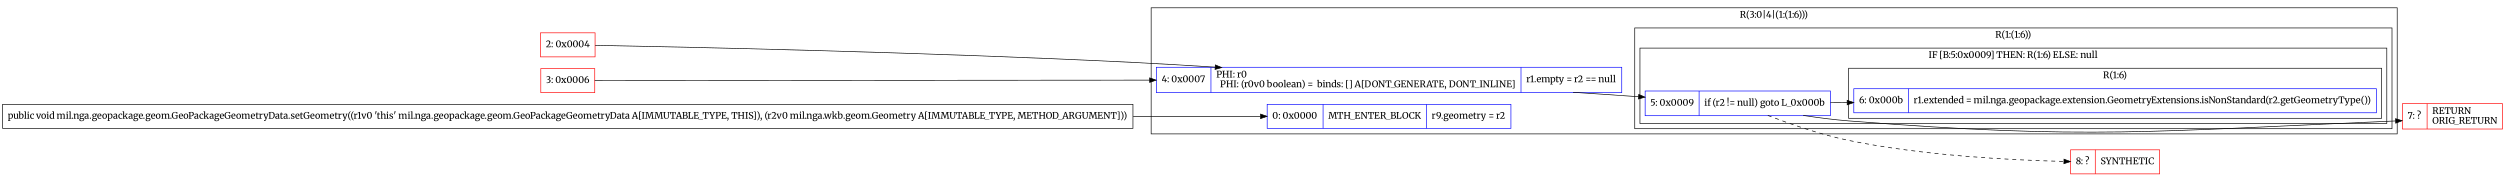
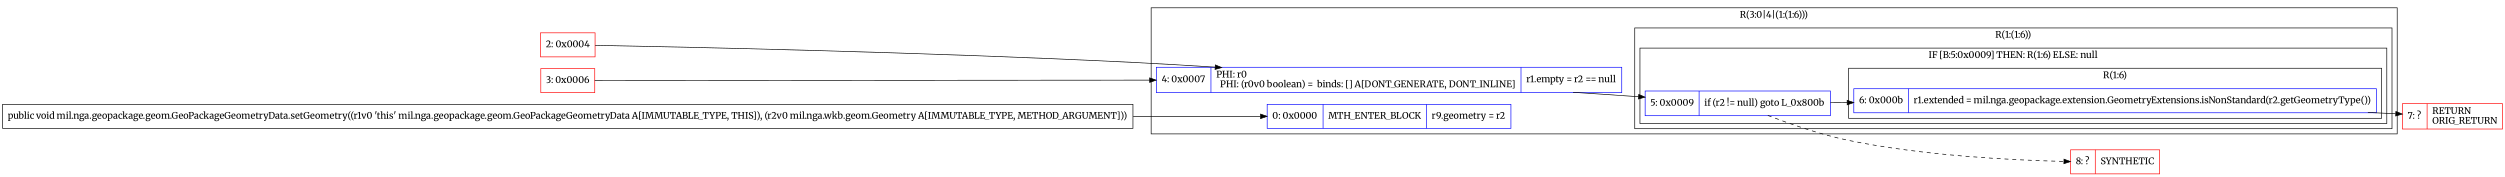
(1765, 103) -> (1764, 103)
(2099, 132) -> (2378, 113)
